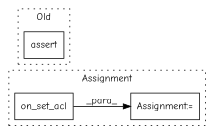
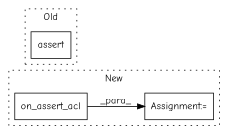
(107, 79) -> (114, 79)
(44, 106) -> (51, 106)
